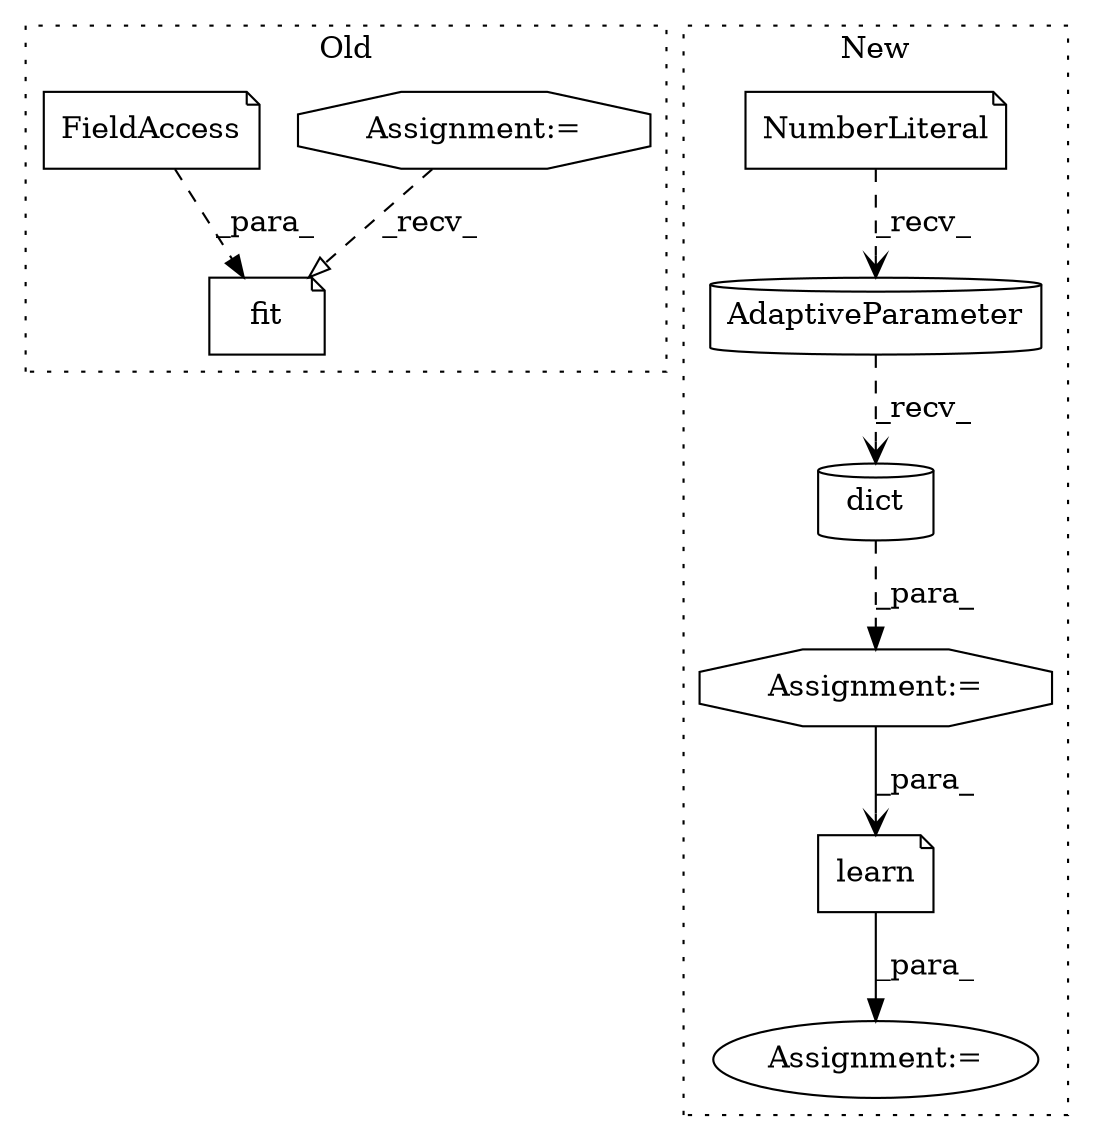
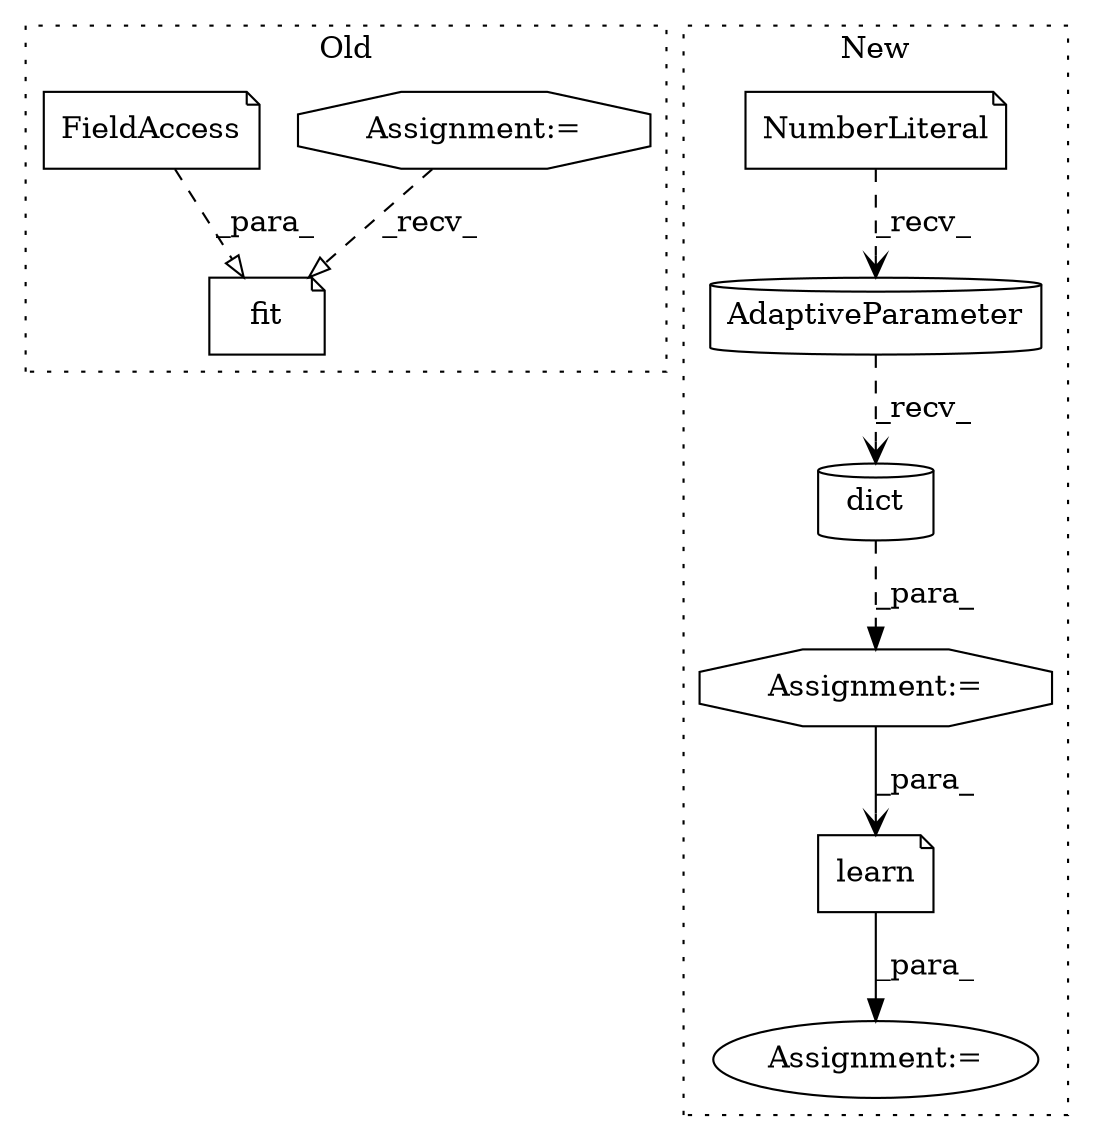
(204, 214) -> (204, 214)
